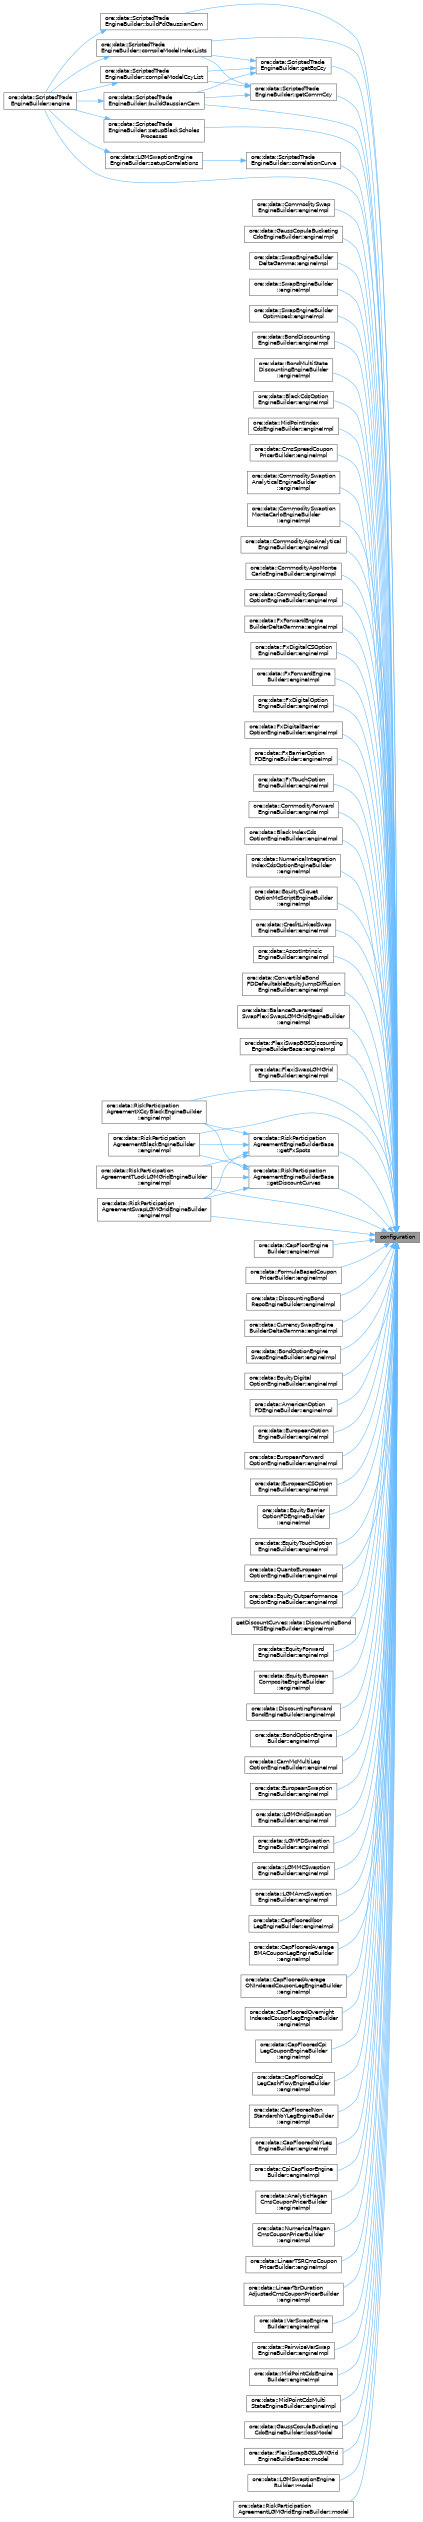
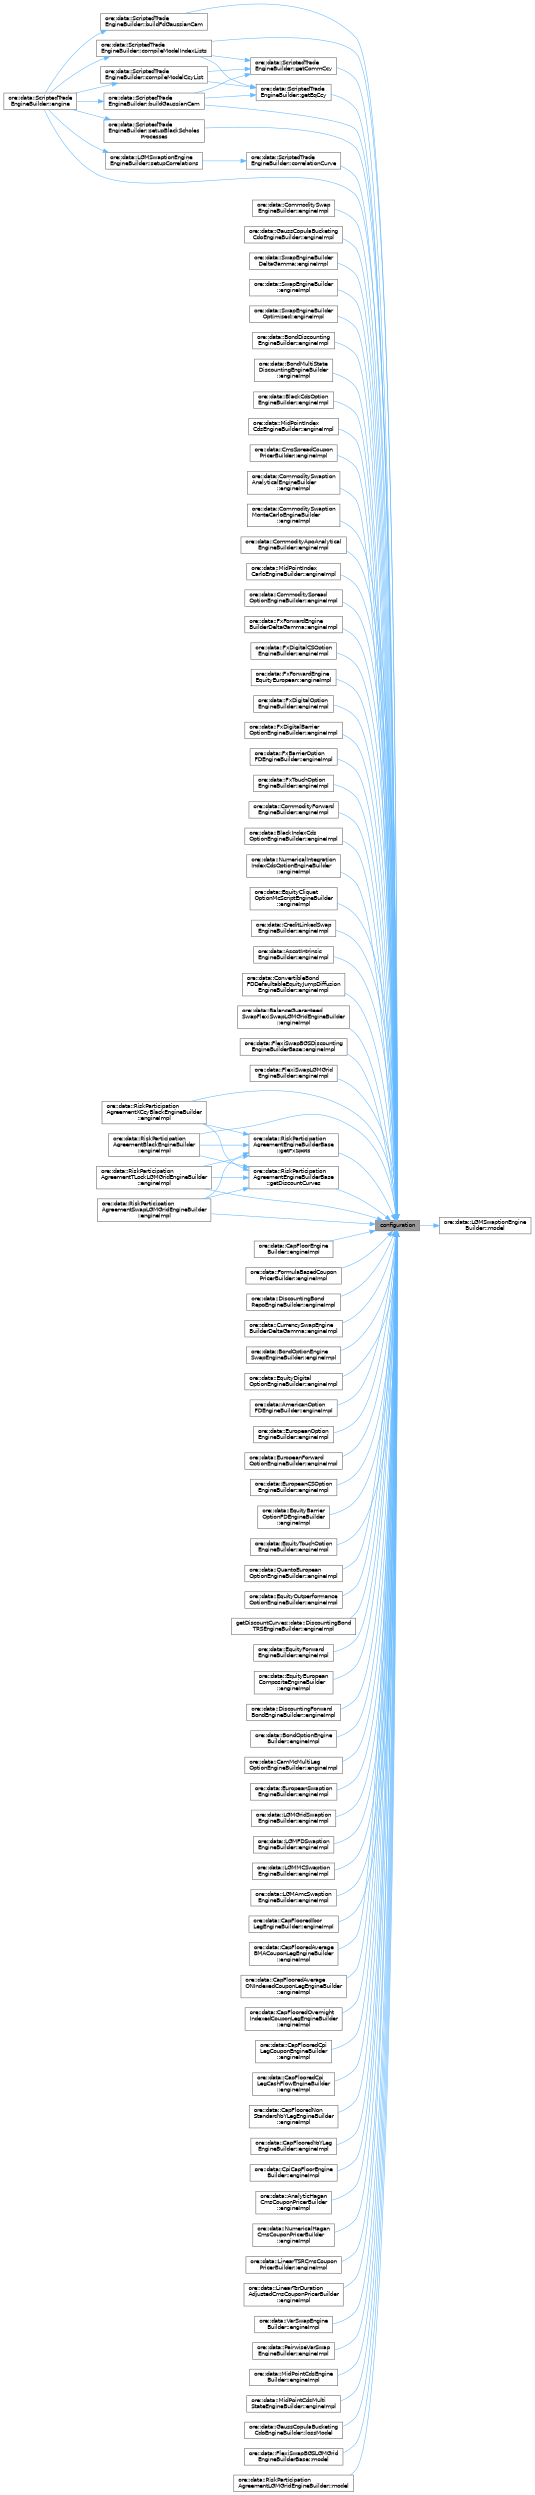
(294, 571) -> (294, 572)
(294, 677) -> (294, 678)
(392, 1870) -> (427, 1226)
